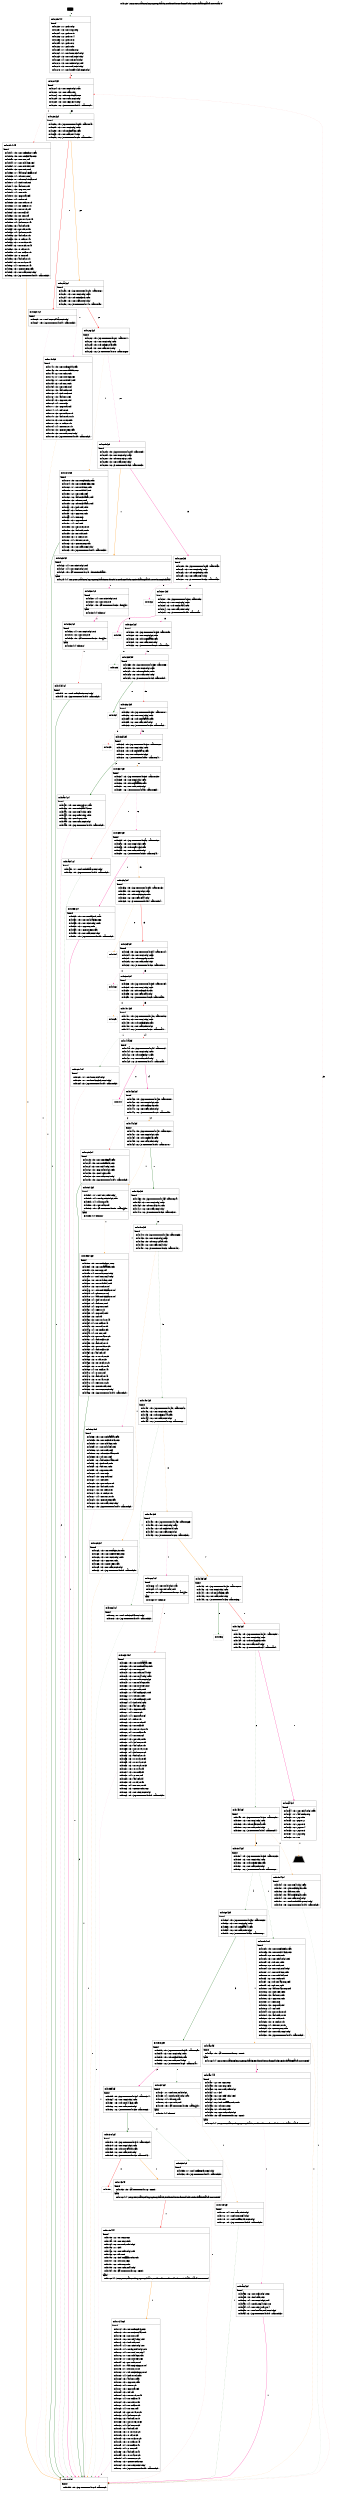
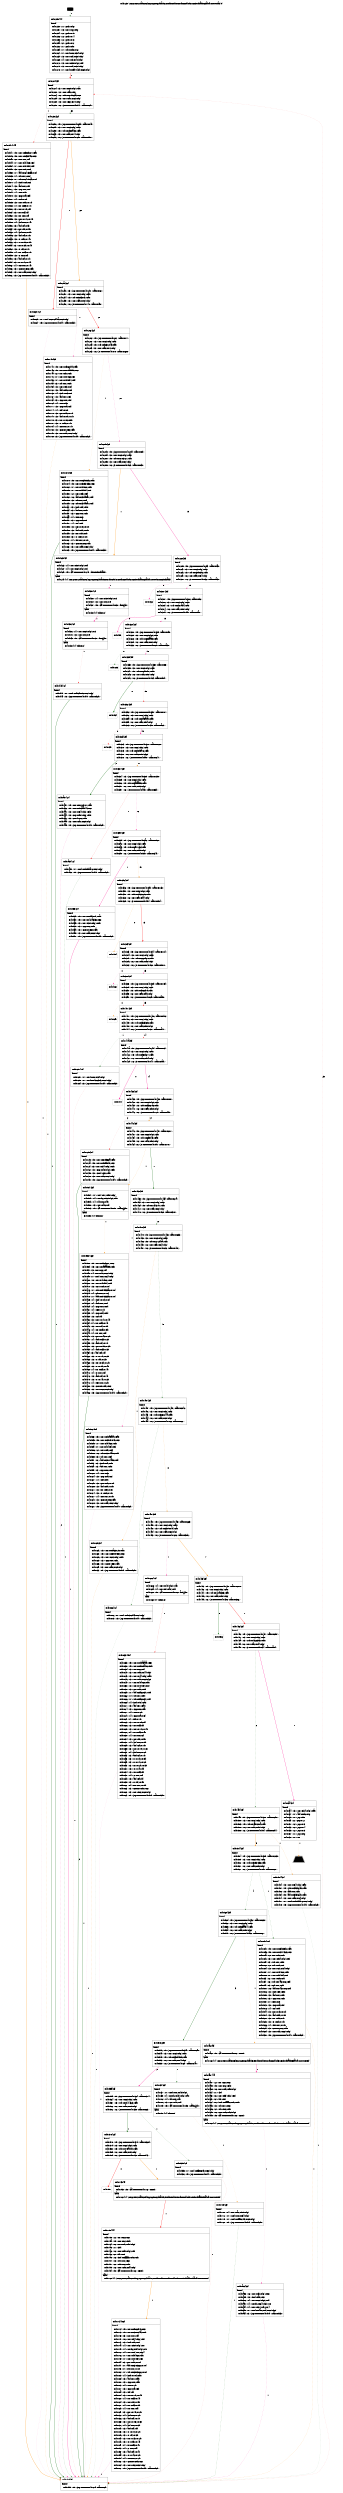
(245, 2458) -> (245, 2458)
